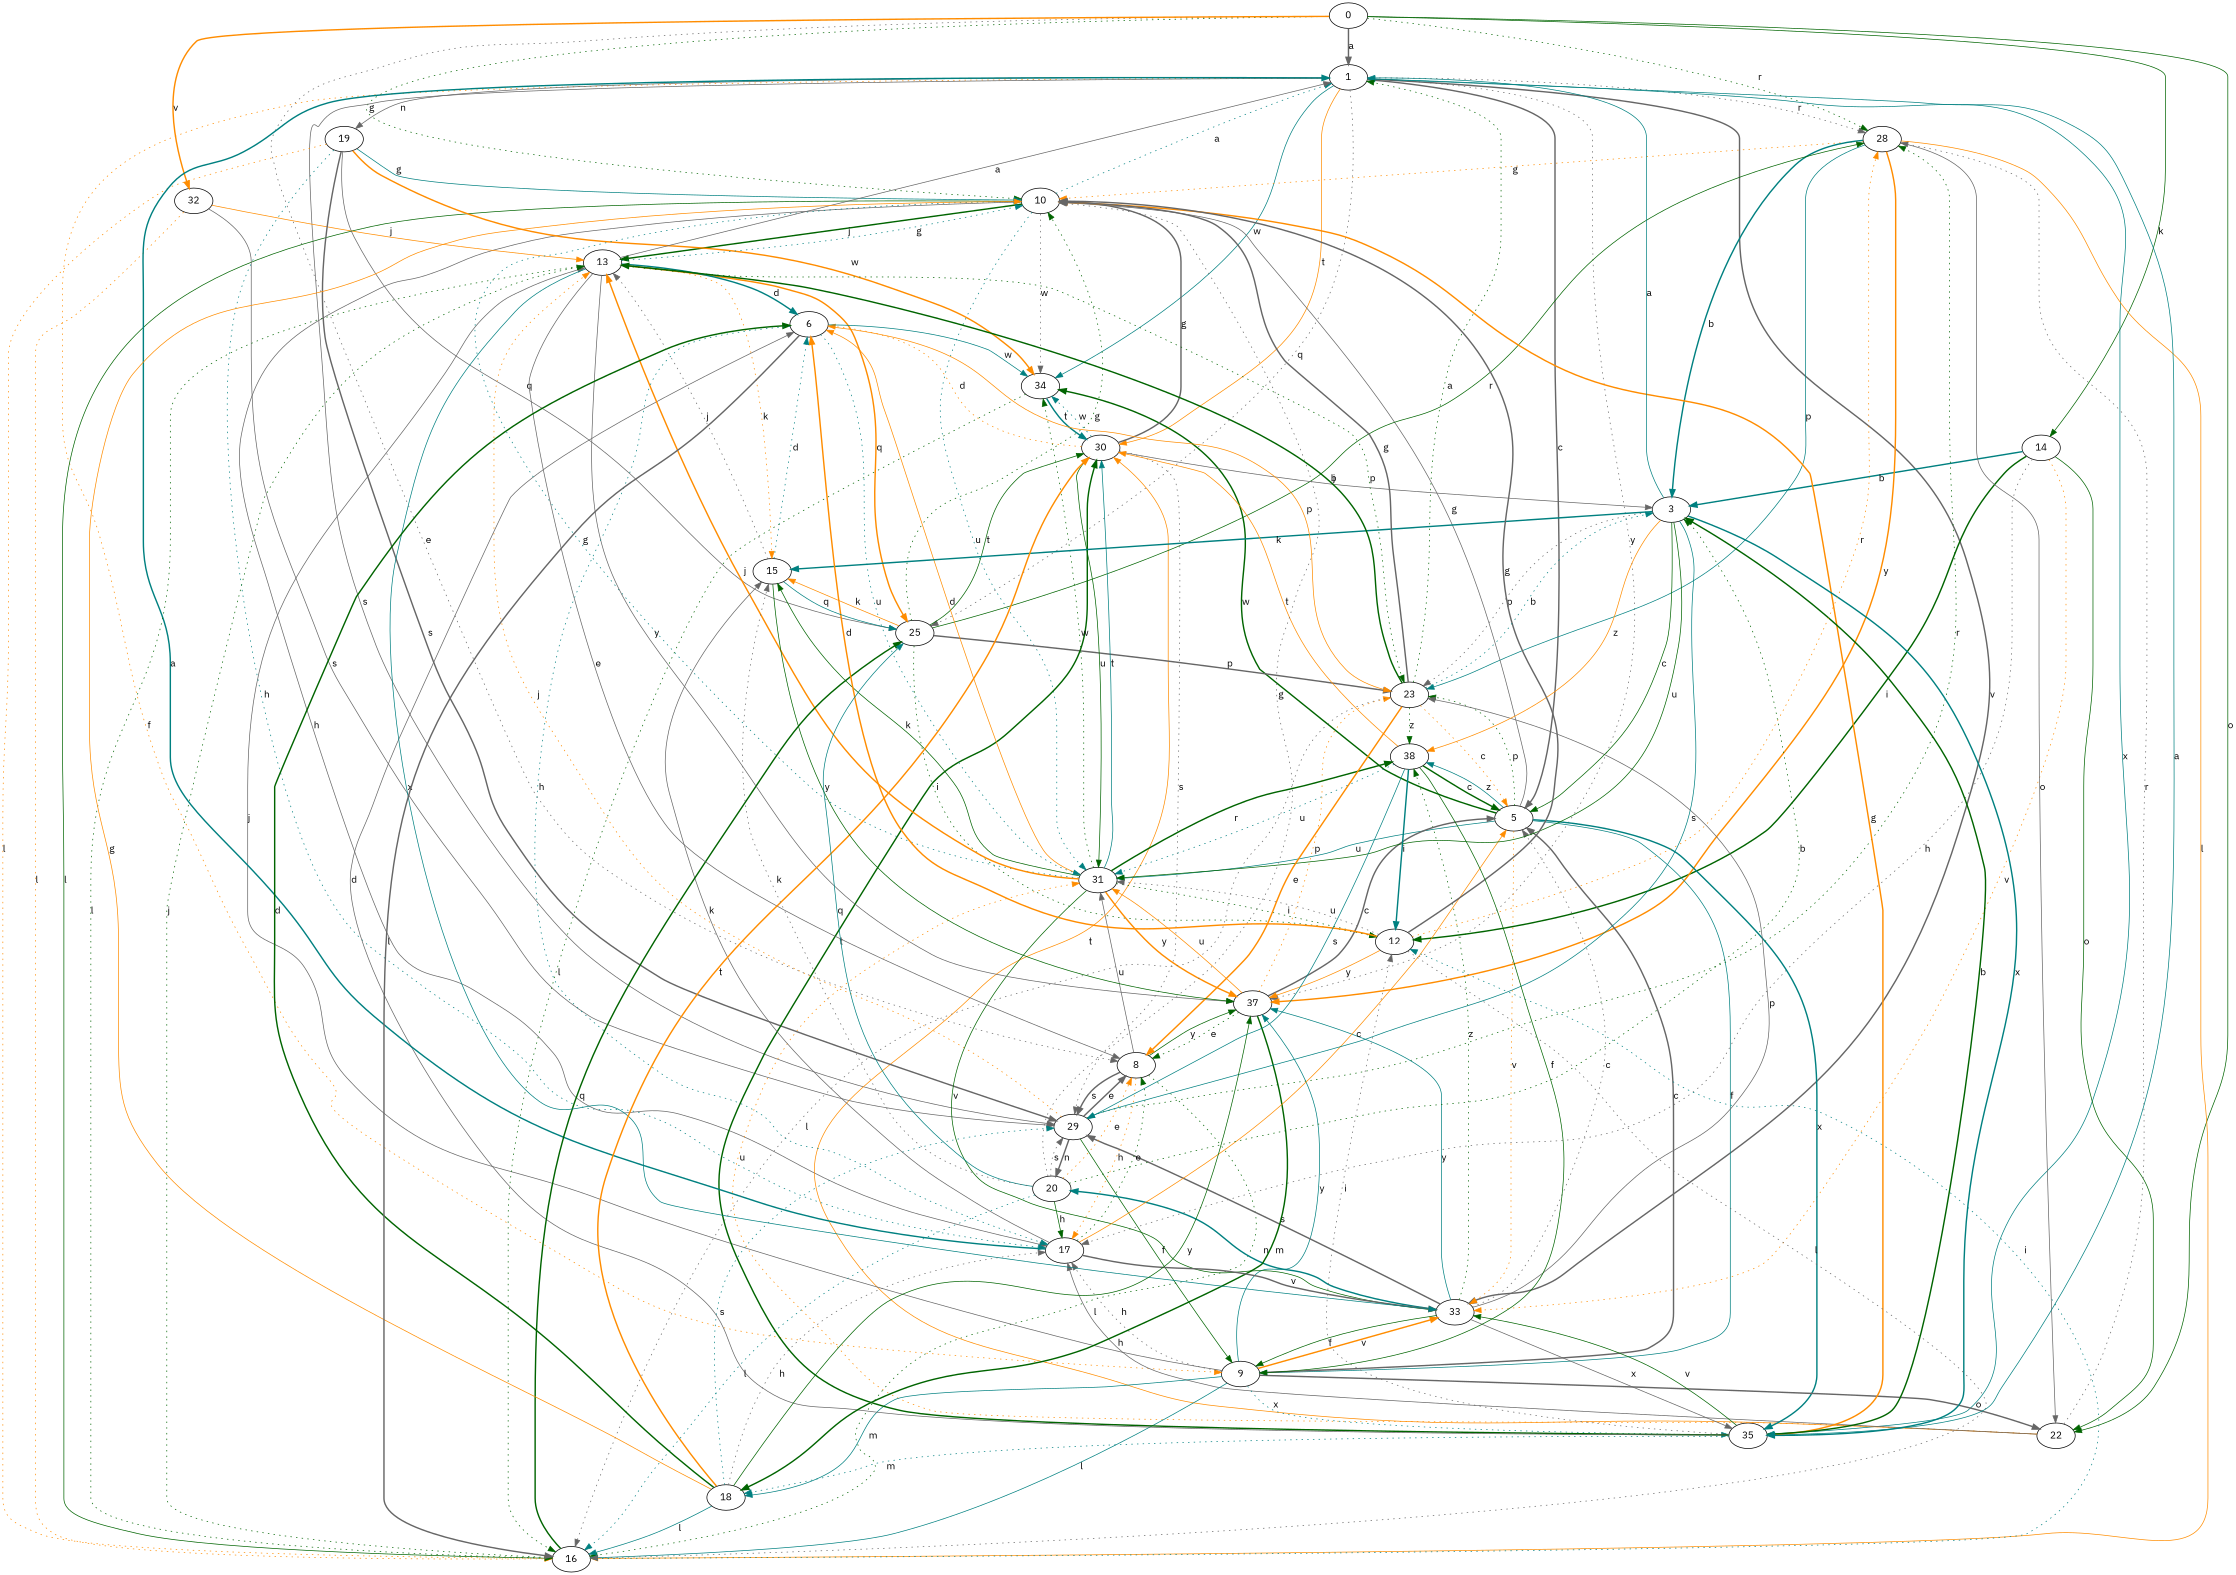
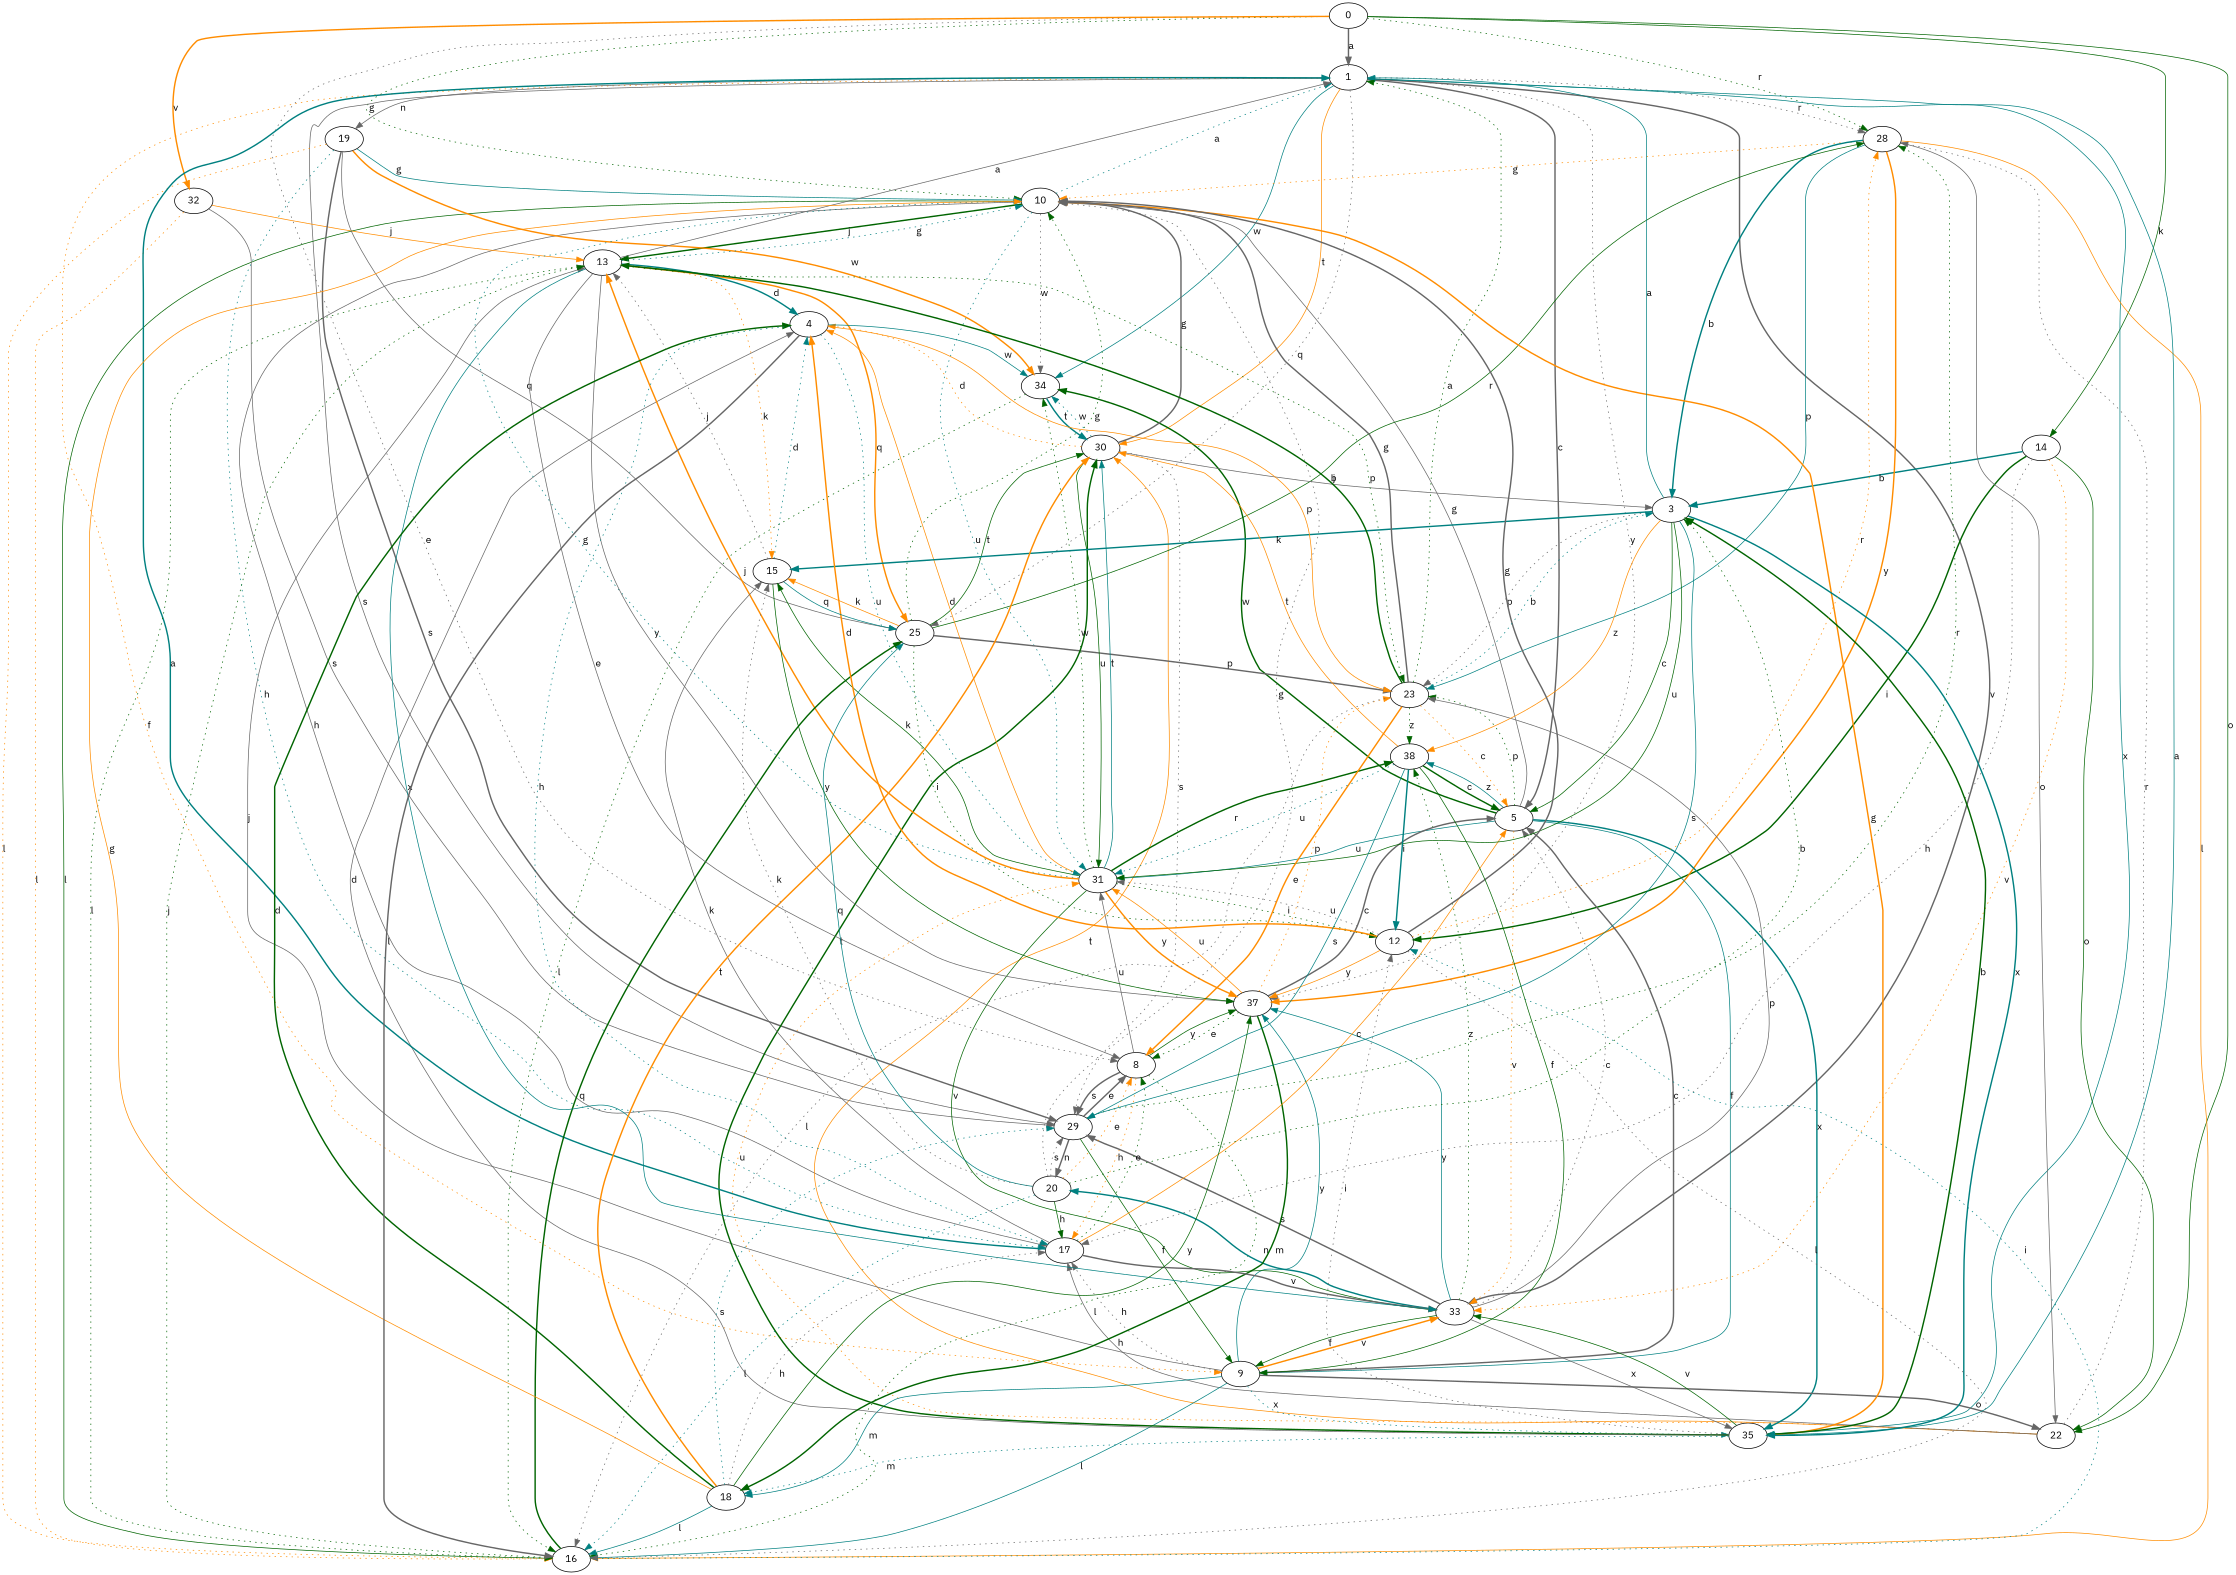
(809, 324) -> (809, 324)
(593, 796) -> none
